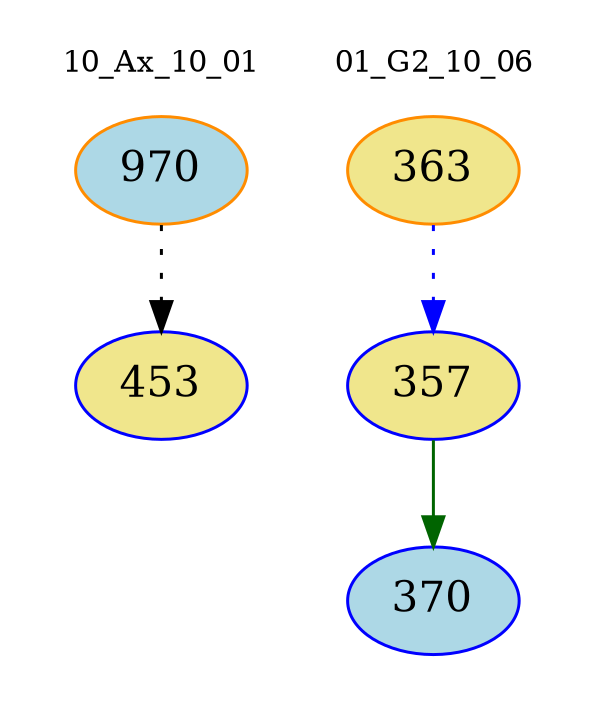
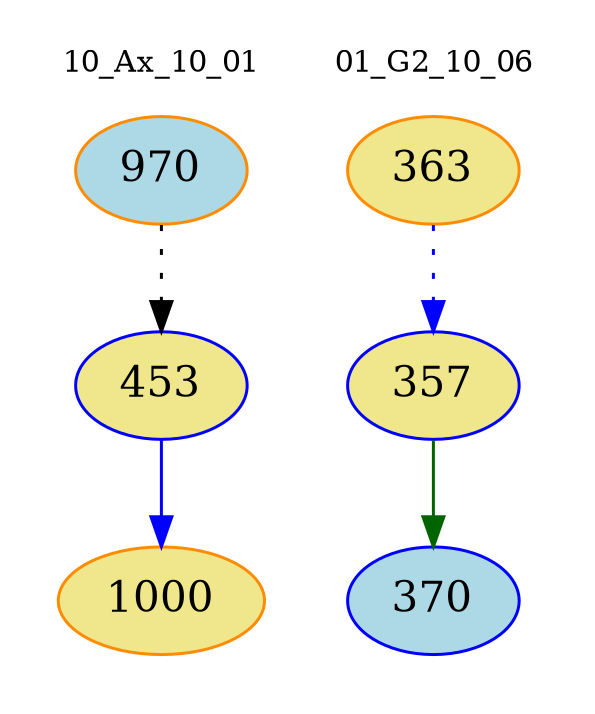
none -> (161, 601)
